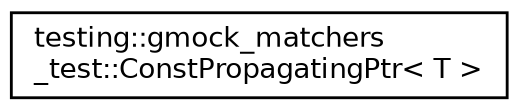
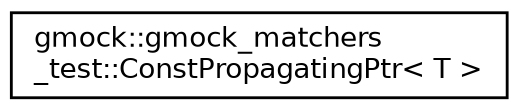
(259, 55) -> (259, 55)
